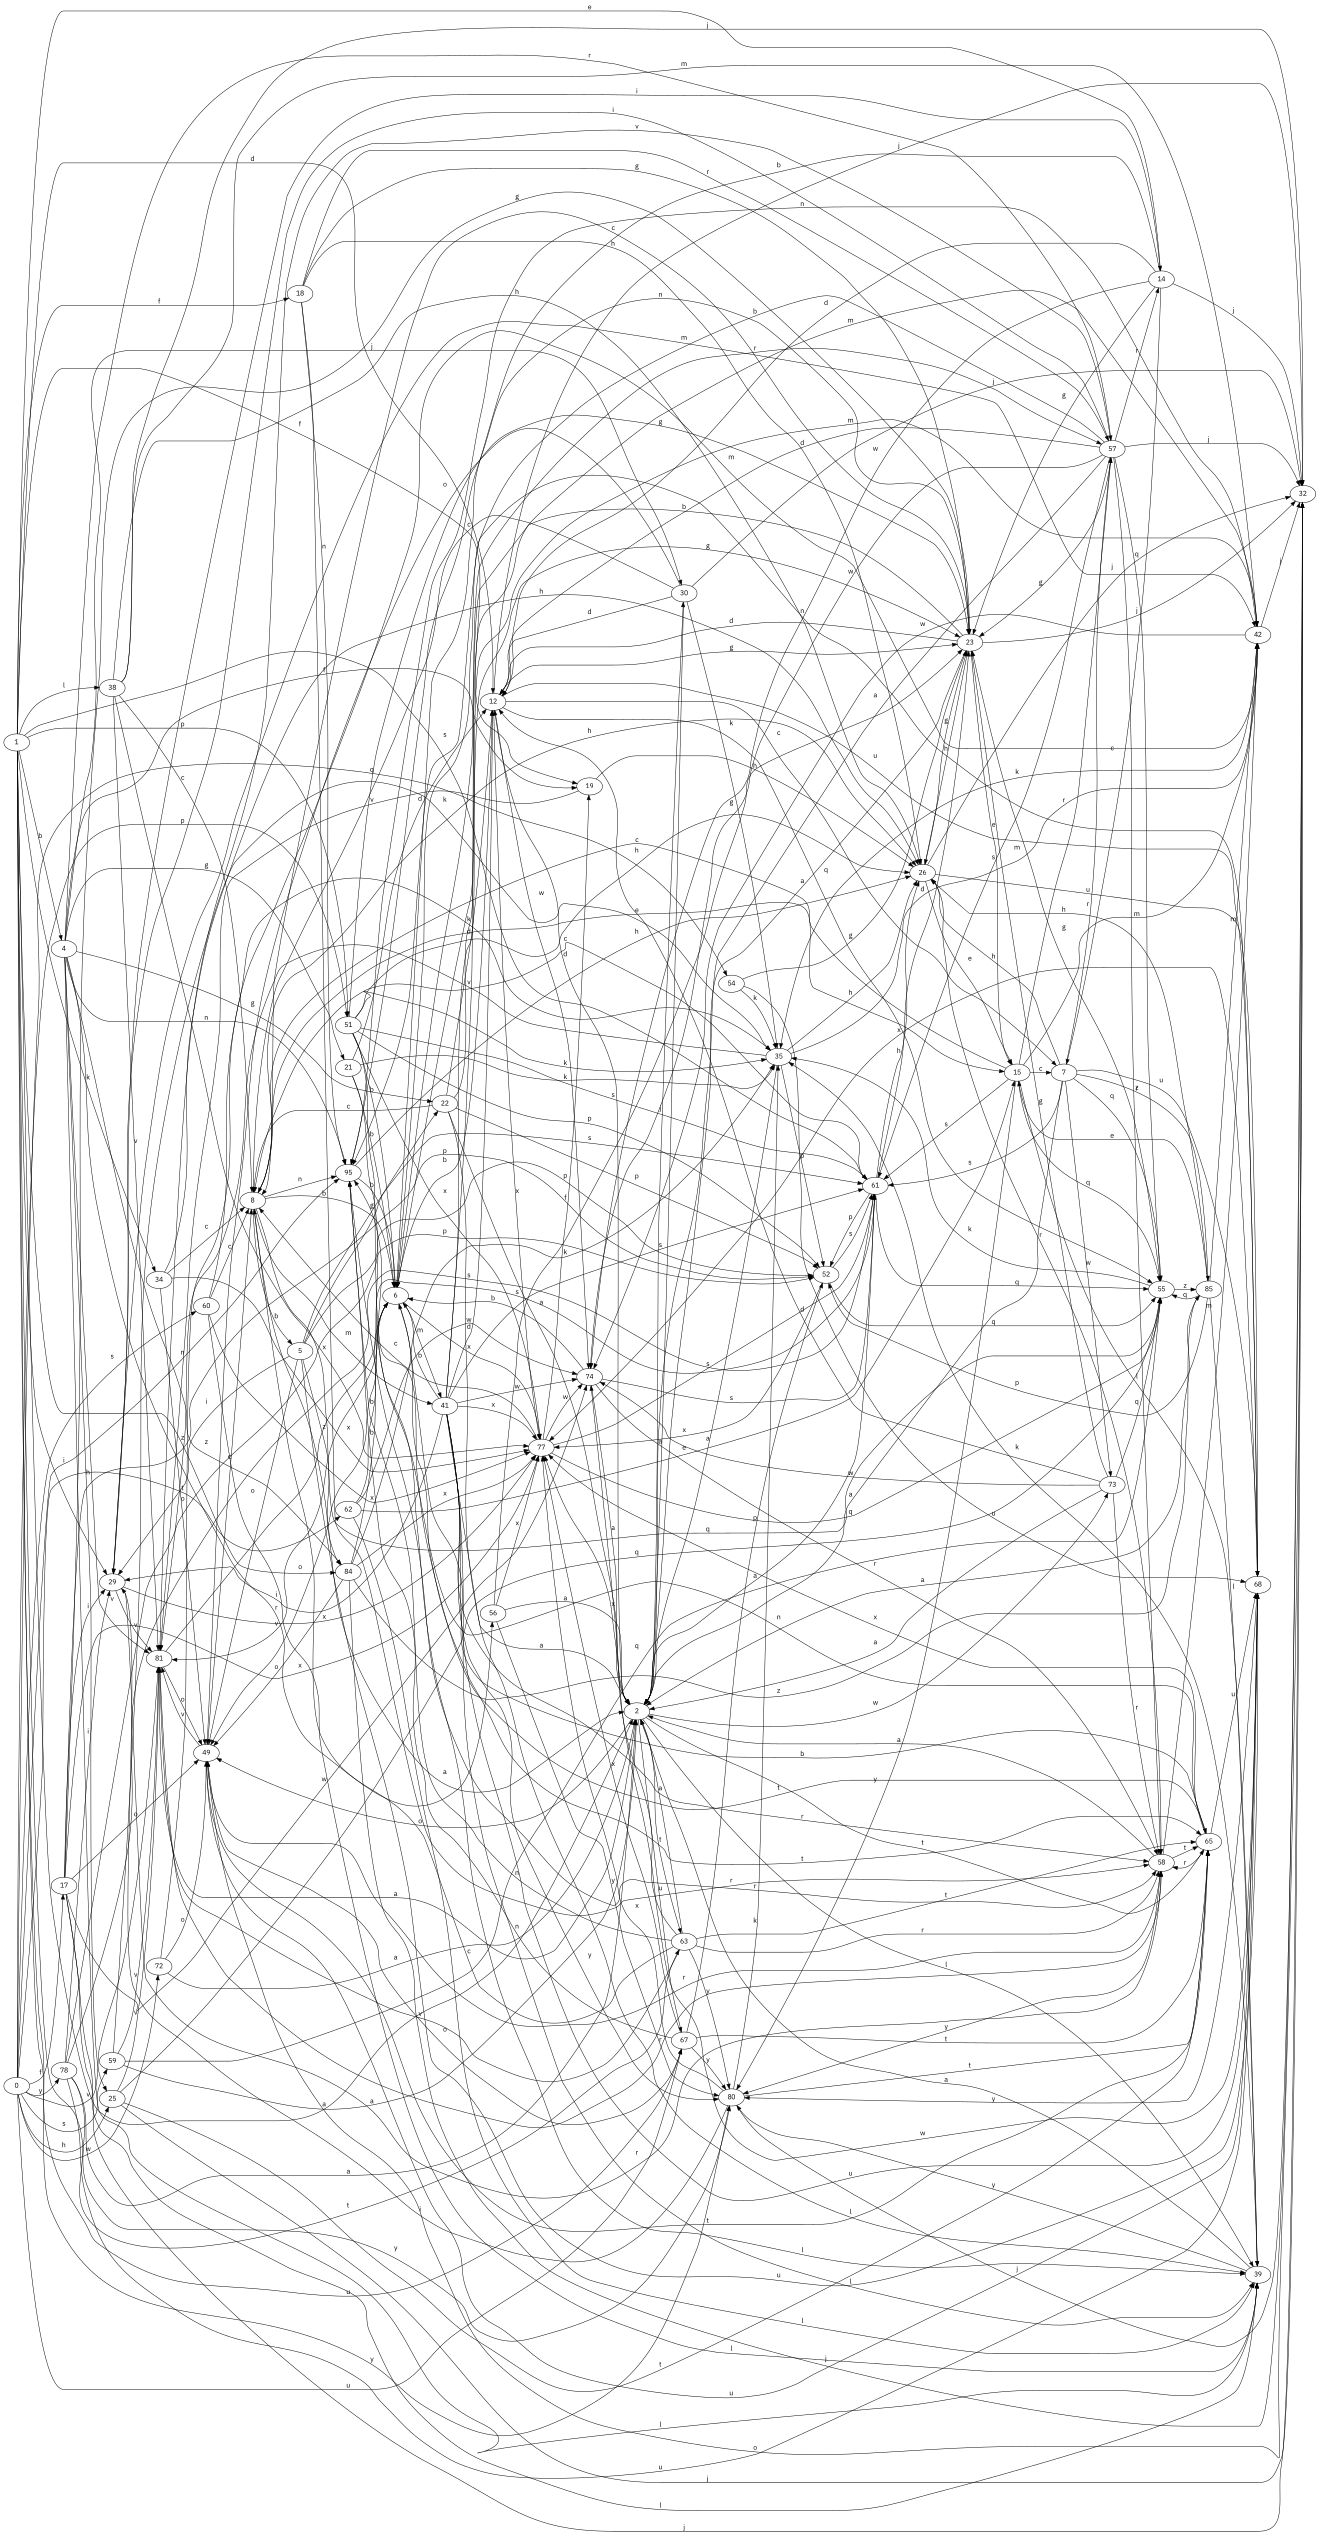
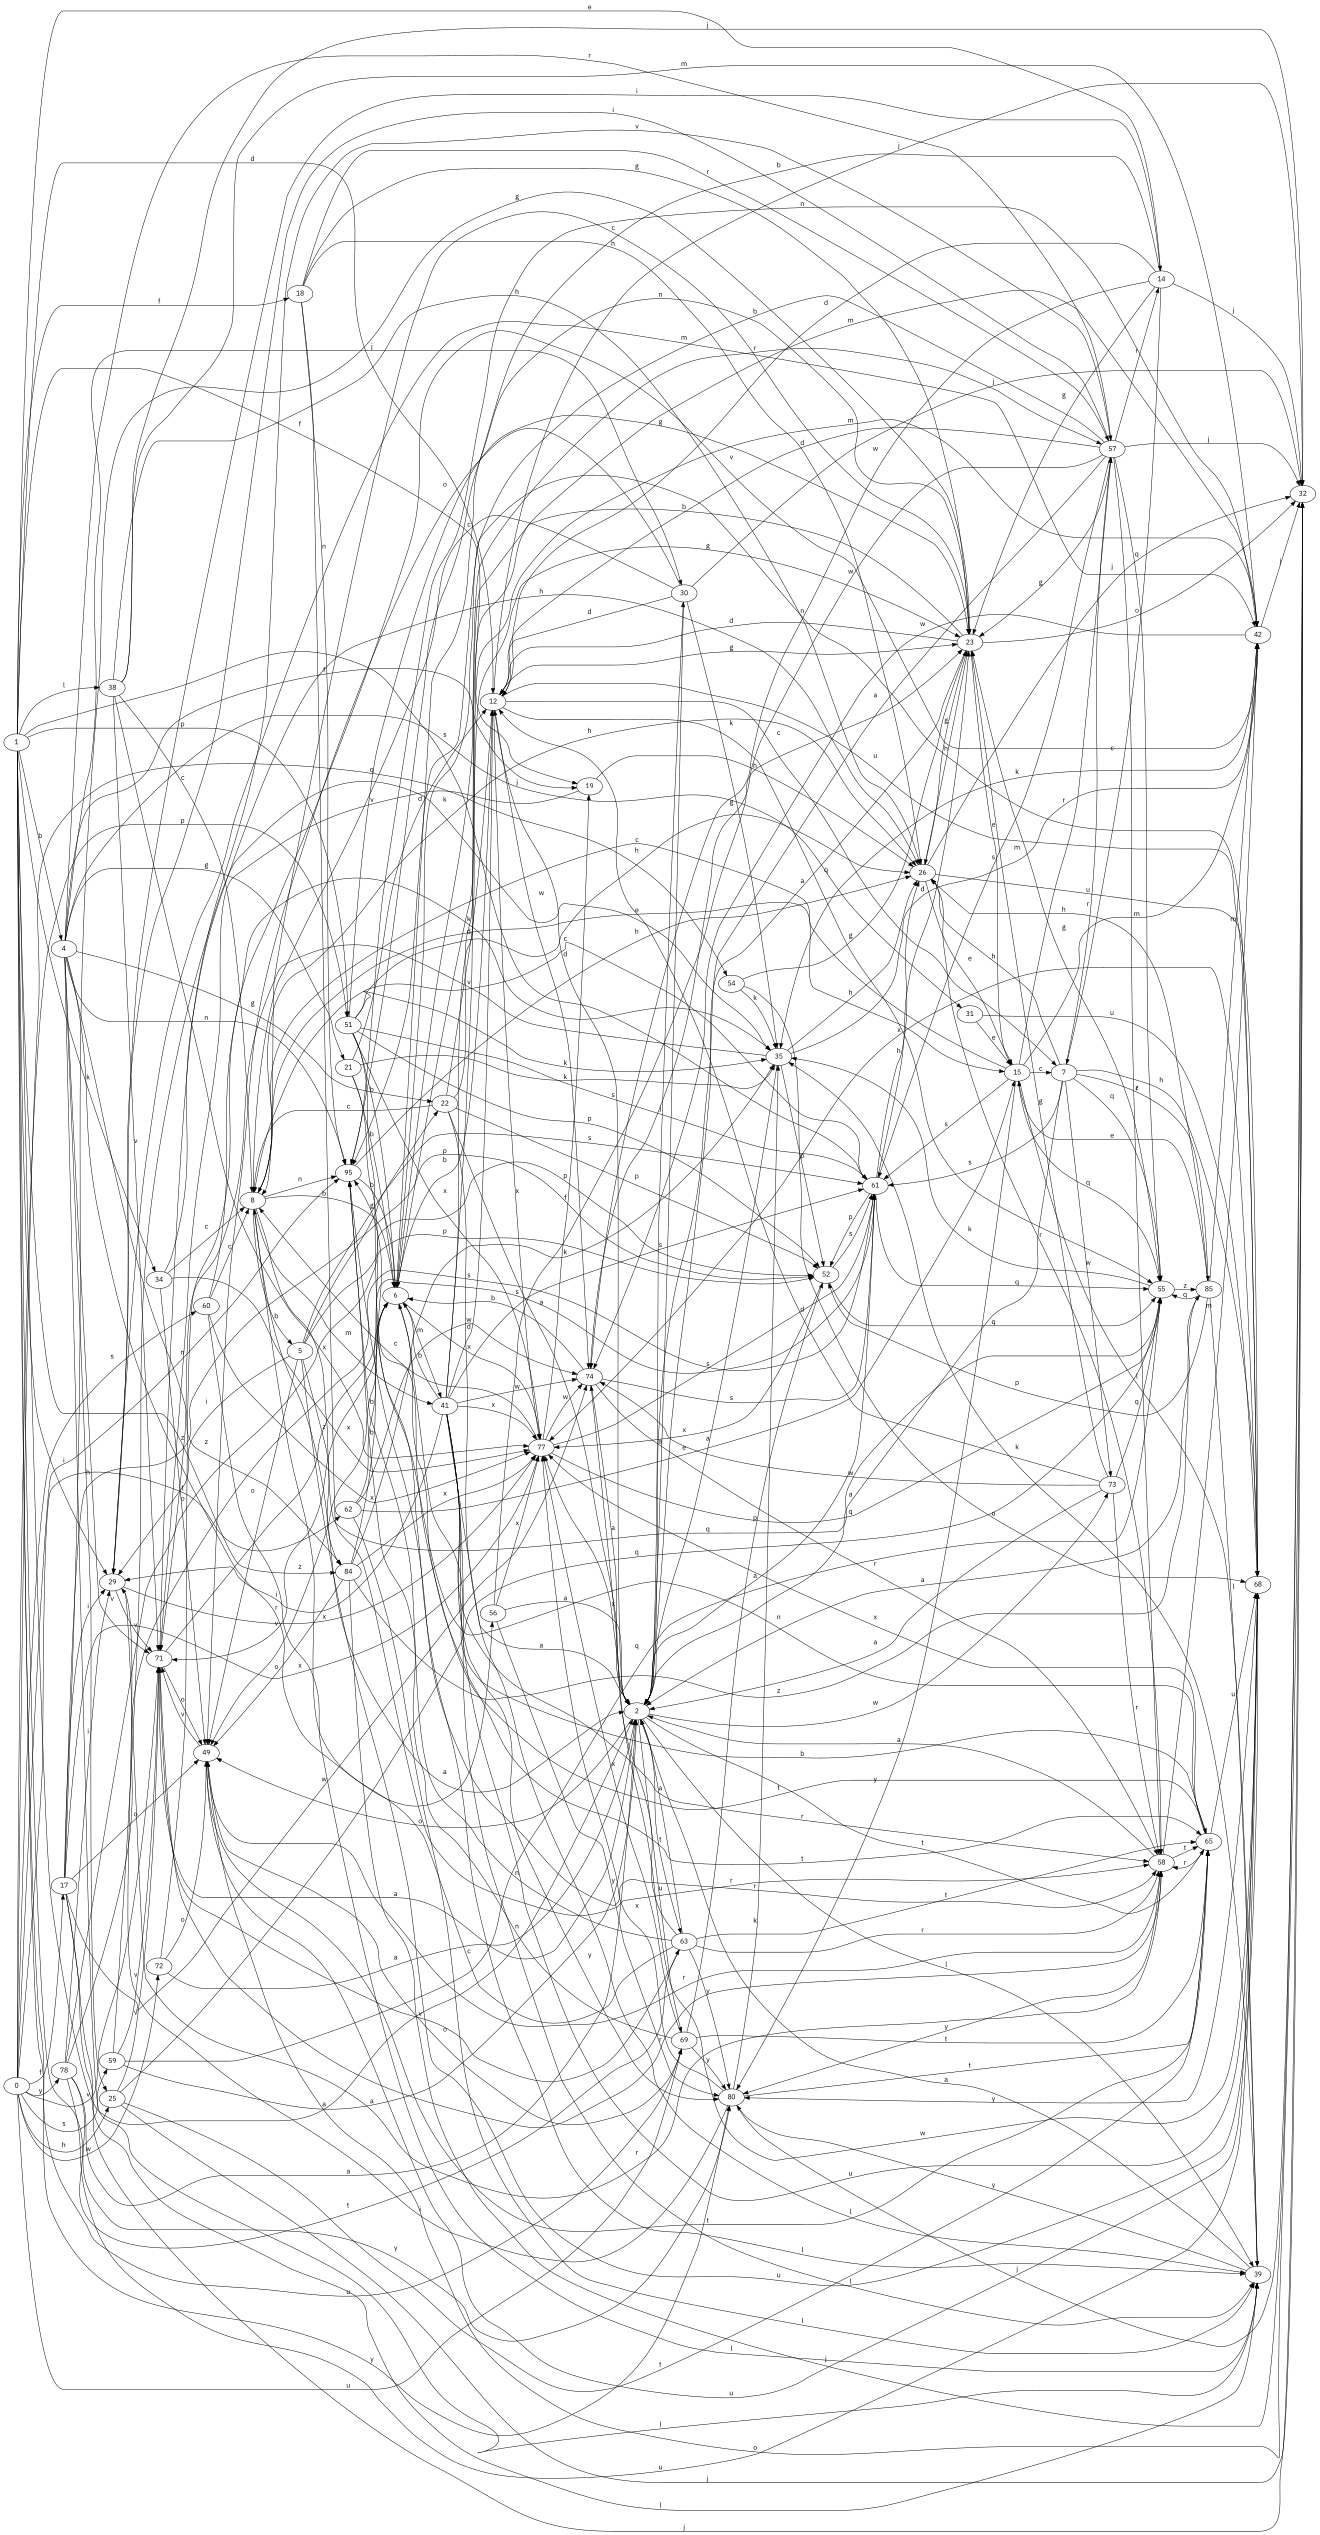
(731, 457) -> (731, 457)
(1137, 611) -> (1137, 611)
none -> (970, 1014)
(1161, 1080) -> (1161, 1080)
(229, 1479) -> none
(300, 1567) -> (300, 1567)
(159, 1659) -> (159, 1659)
(684, 2041) -> (684, 2041)
